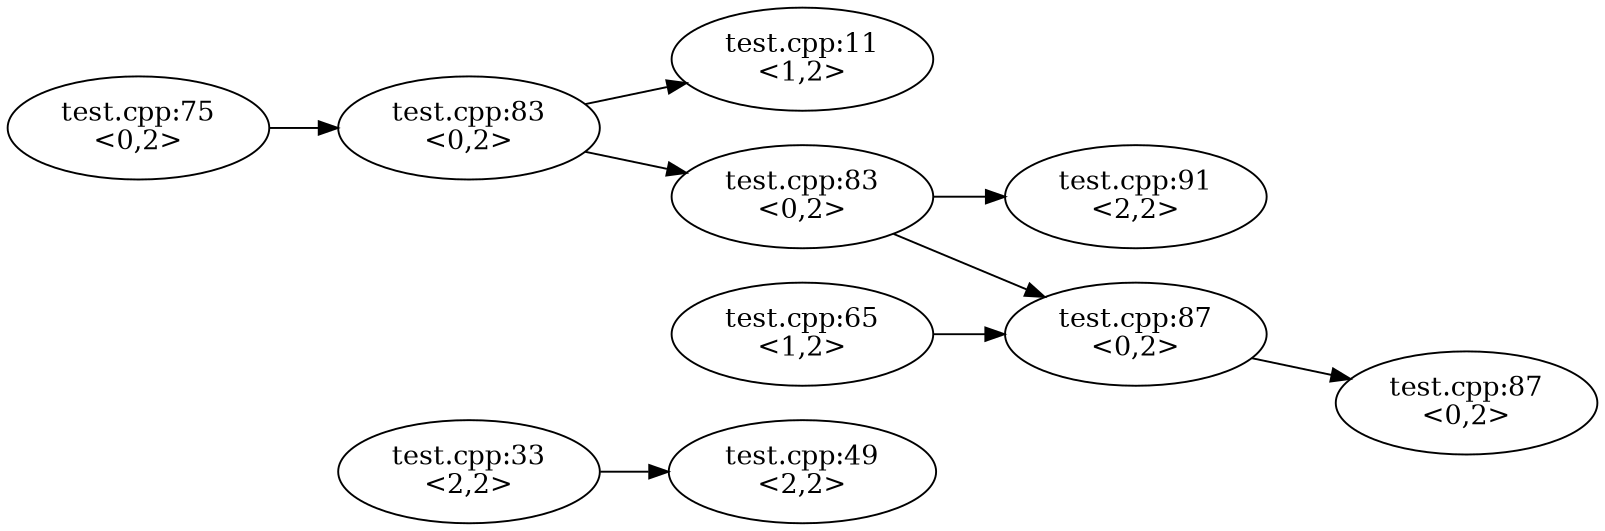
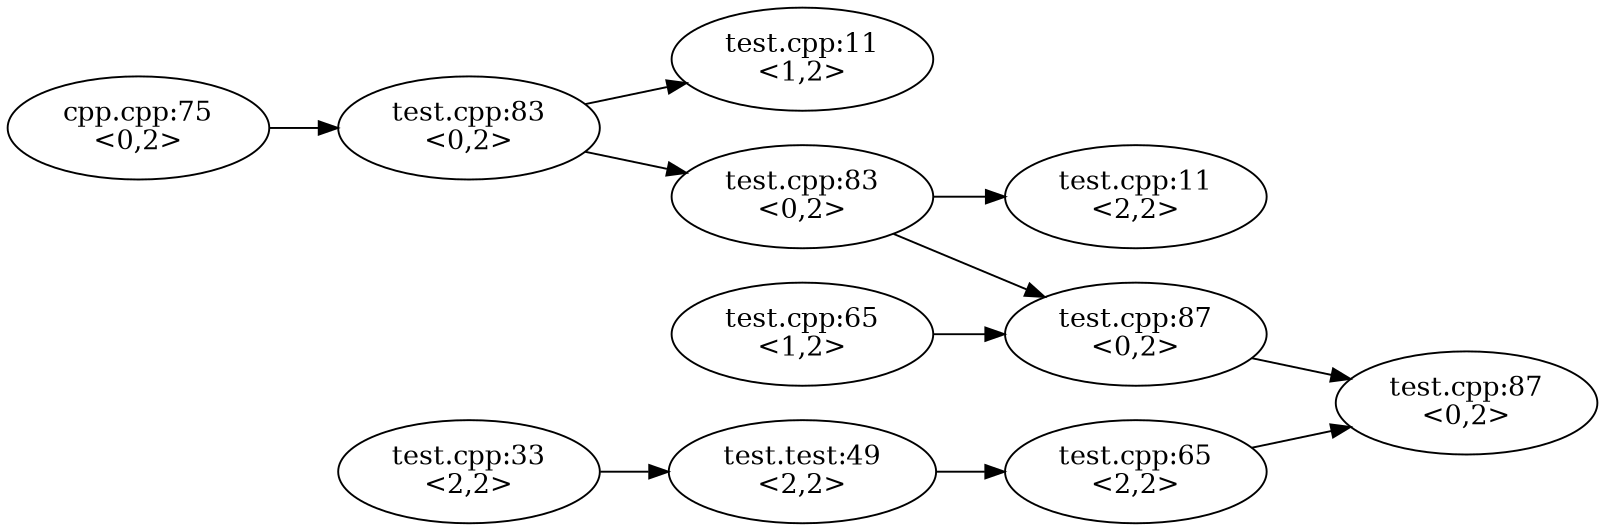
(138, 128) -> (138, 128)
(1136, 197) -> (1136, 197)
(802, 472) -> (802, 472)
none -> (1136, 472)
